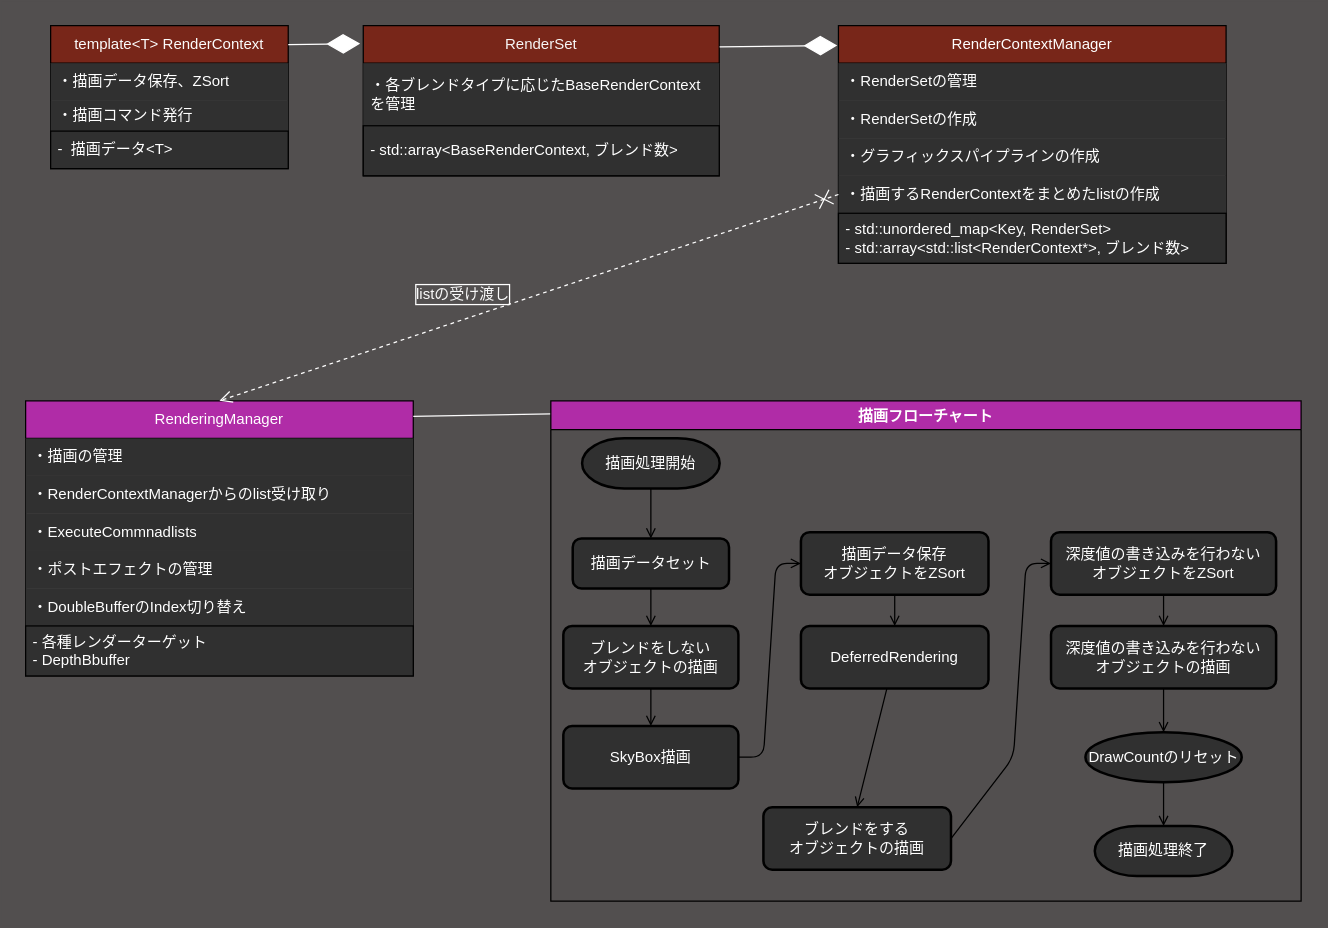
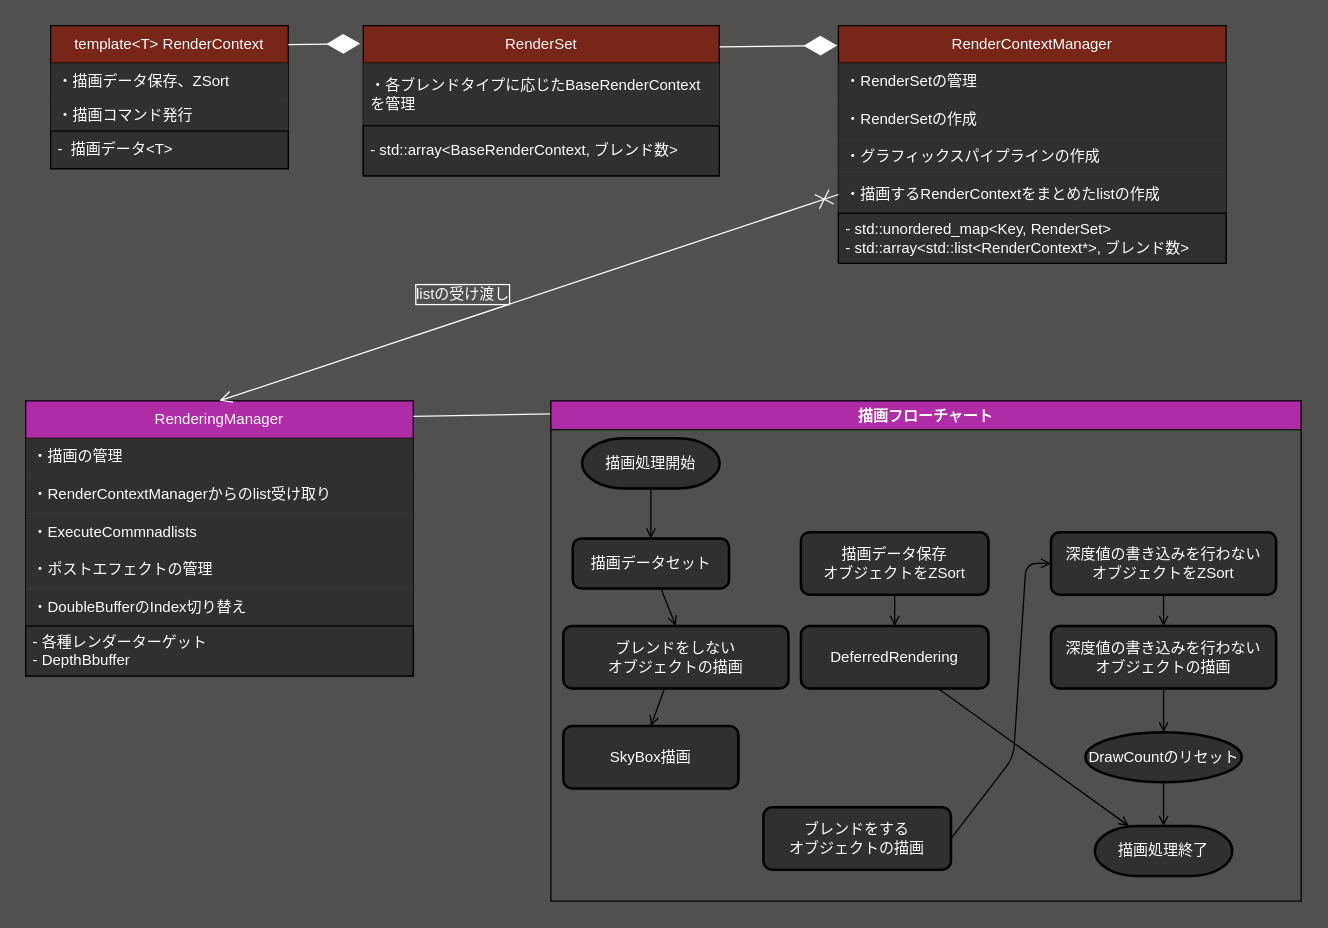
(531, 297) -> (531, 297)
(651, 657) -> (676, 657)
(769, 662) -> none
(872, 746) -> (1032, 756)
